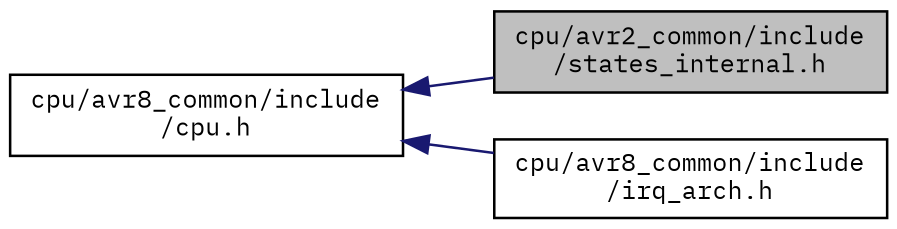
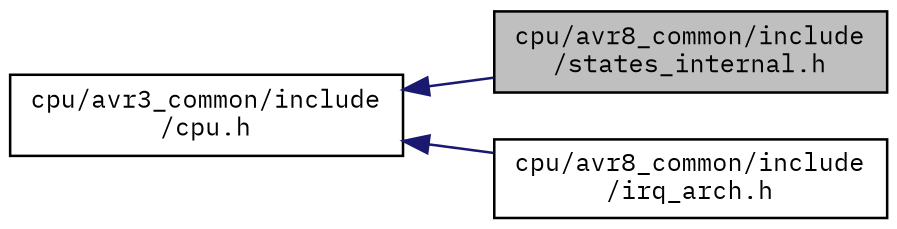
(691, 52) -> (691, 52)
(207, 115) -> (207, 115)
